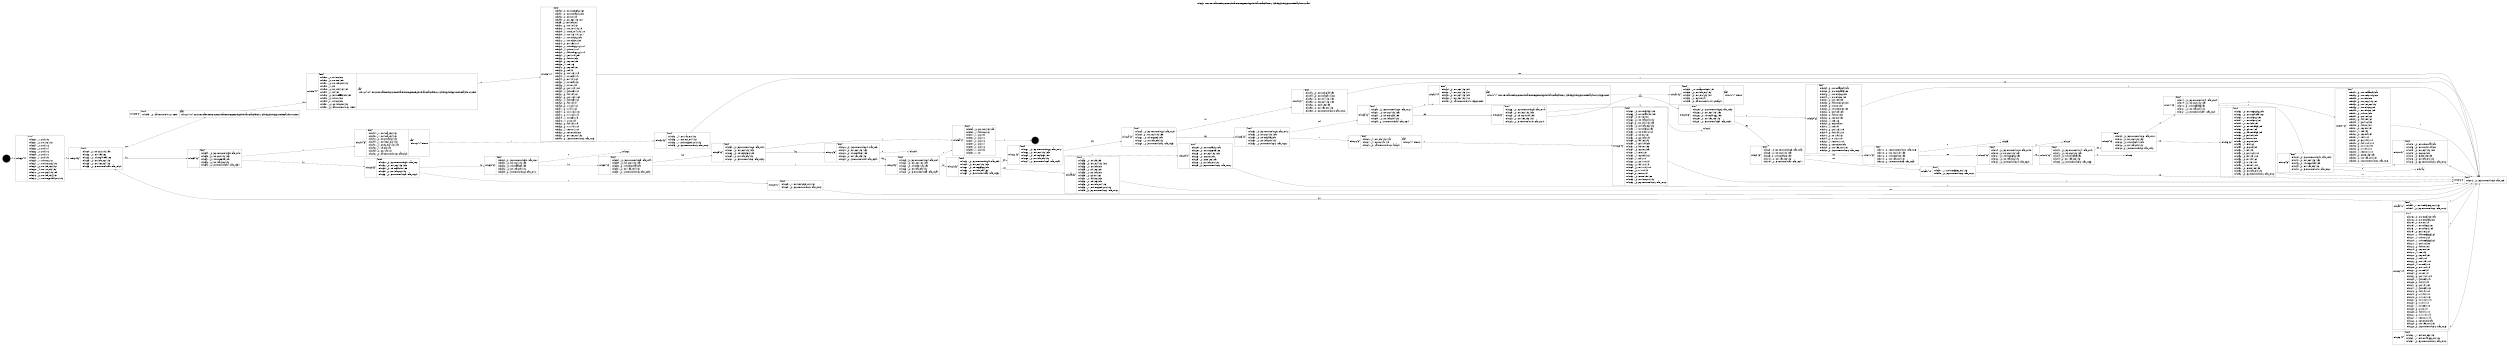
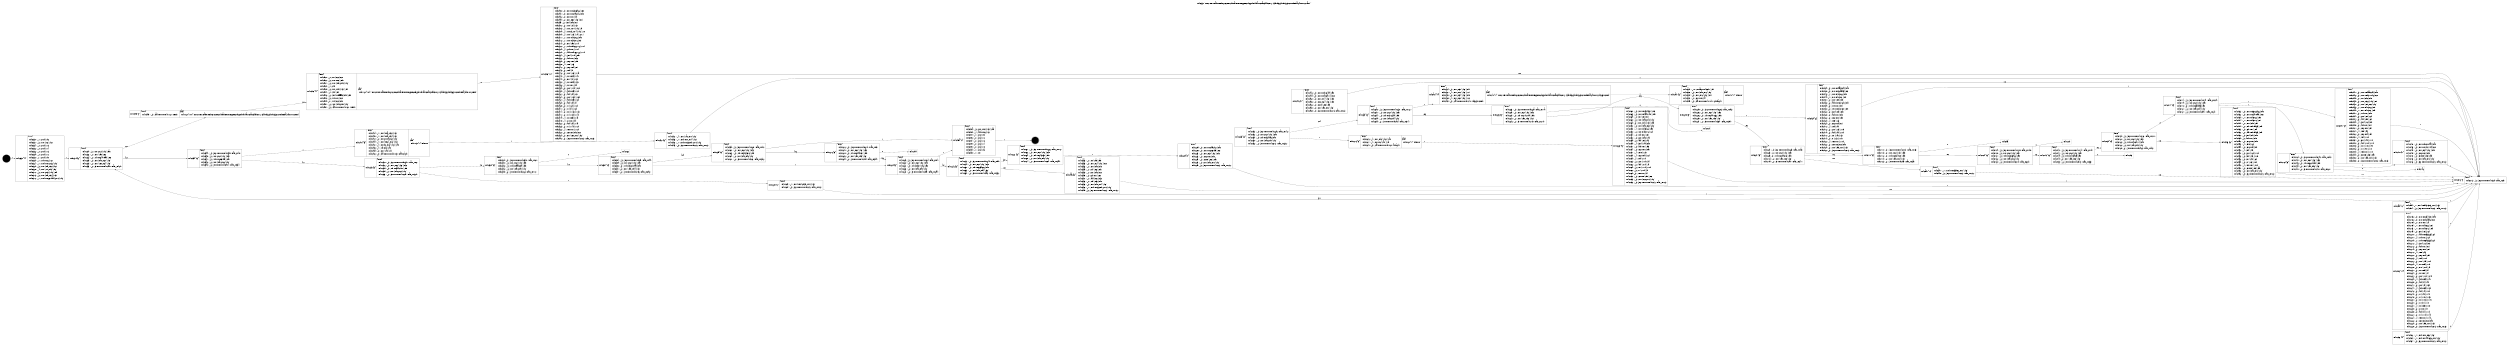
(1149, 137) -> none
